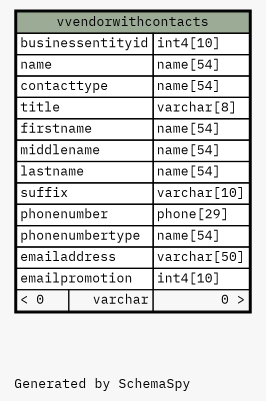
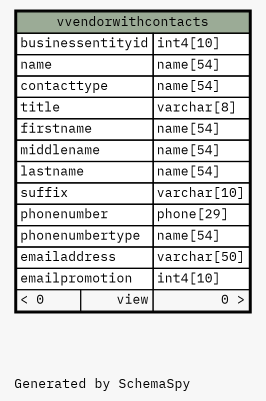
(121, 300) -> (133, 300)
